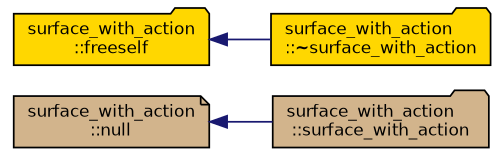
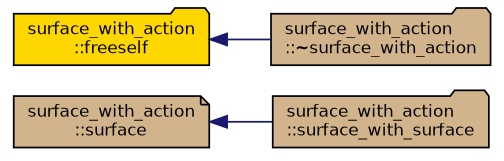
(381, 39) -> (381, 39)
(111, 122) -> (111, 122)
(381, 122) -> (381, 122)
